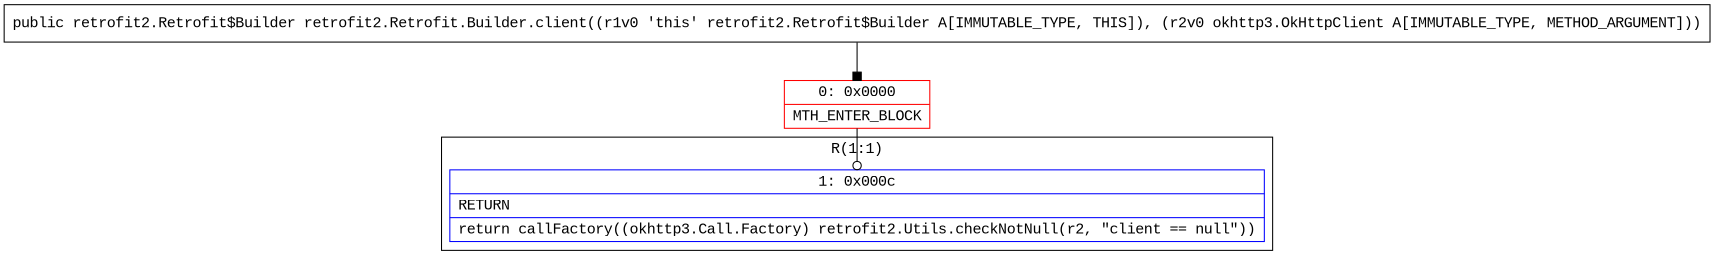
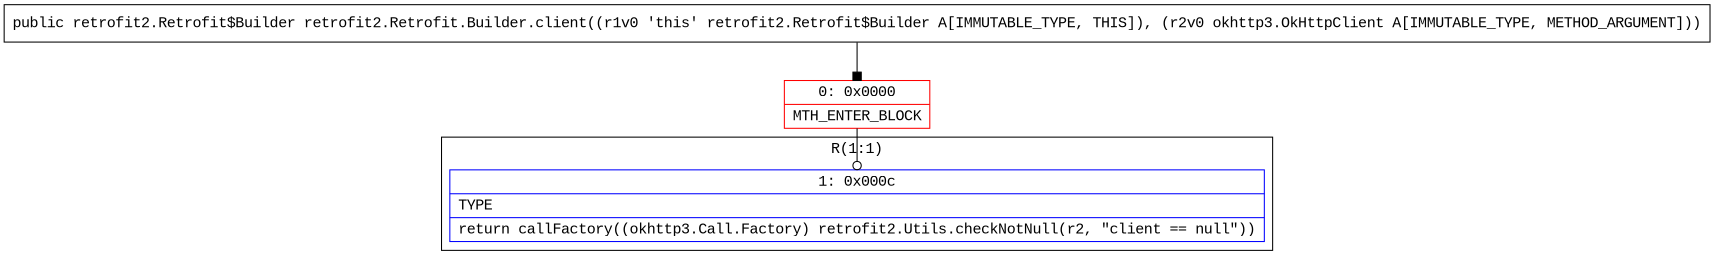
(484, 205) -> (476, 205)
